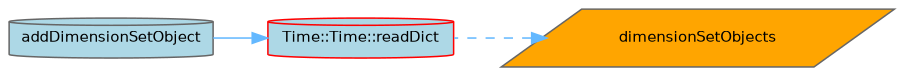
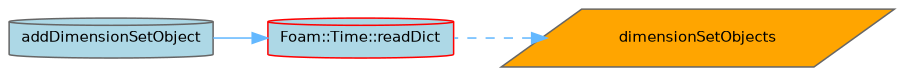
(361, 38) -> (361, 38)
